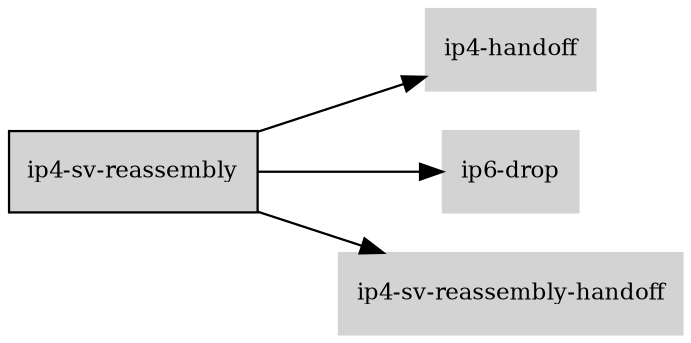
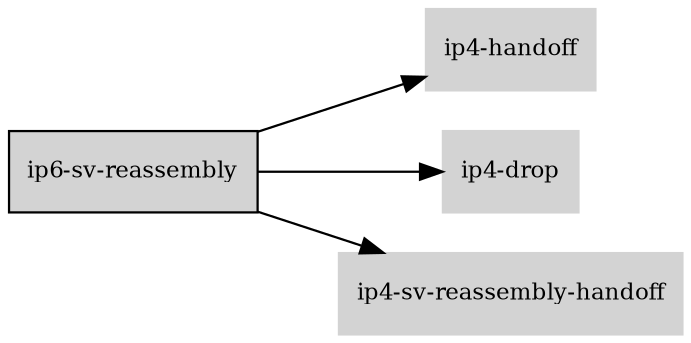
(133, 172) -> (133, 172)
(511, 172) -> (511, 172)
